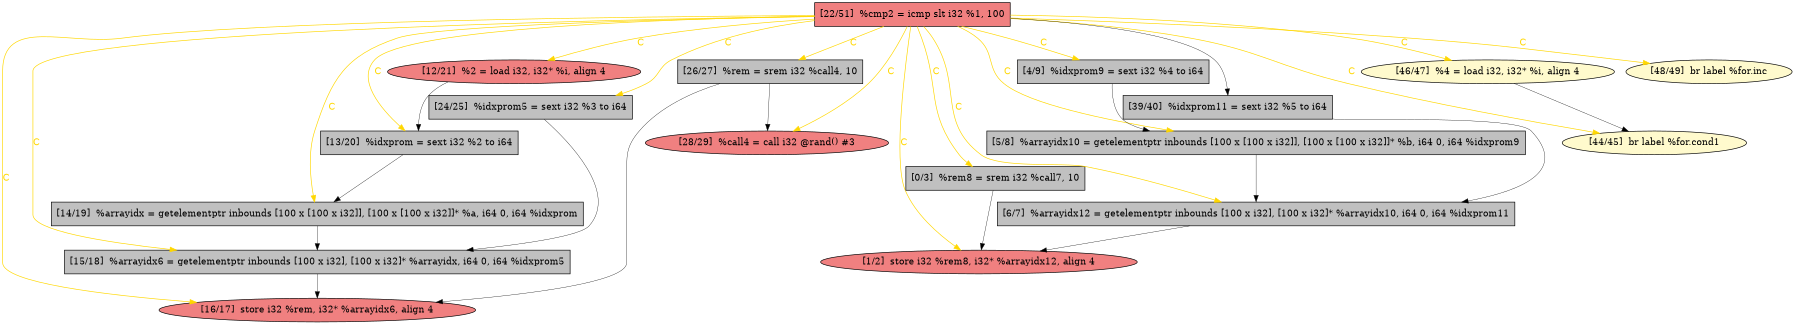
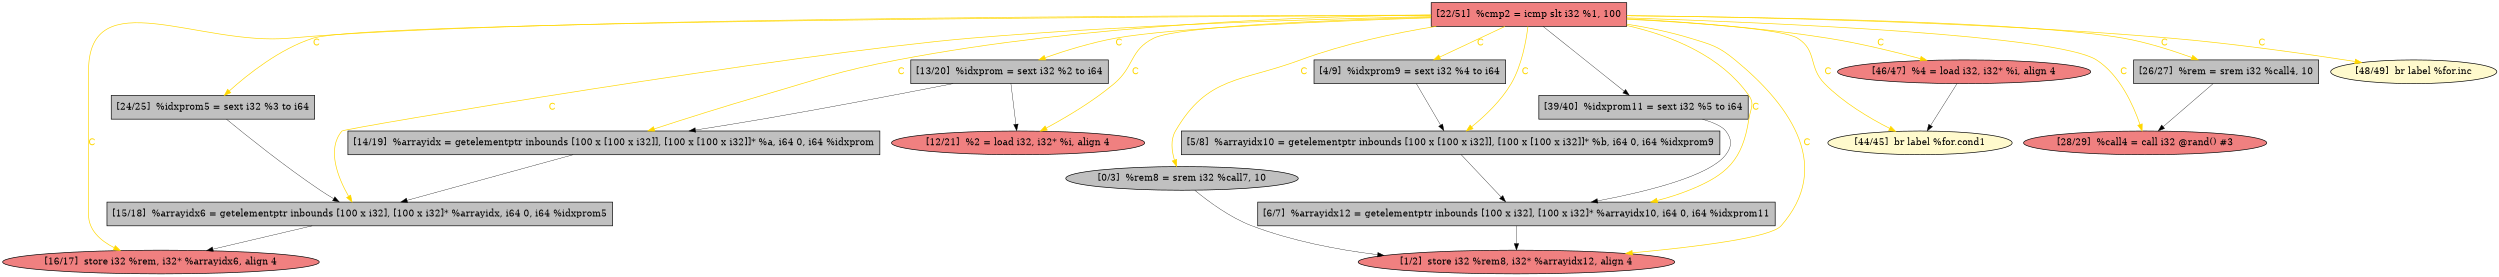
(1488, 72) -> (1964, 72)
(426, 98) -> (1013, 104)
(995, 178) -> (1182, 178)
(627, 244) -> none
